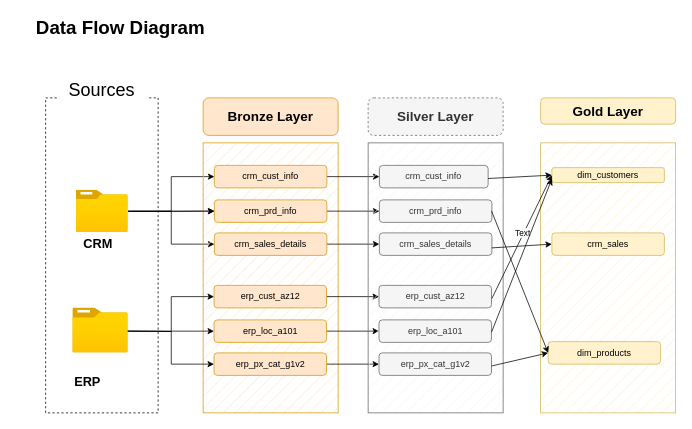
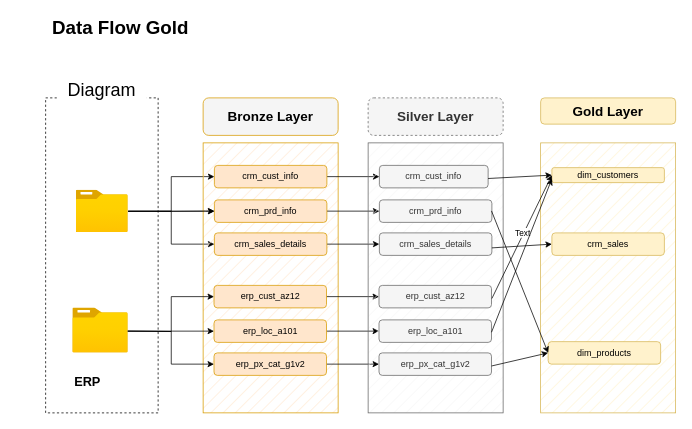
(120, 27) -> (120, 27)
(102, 90) -> (102, 90)
(270, 117) -> (270, 117)
(98, 244) -> none
